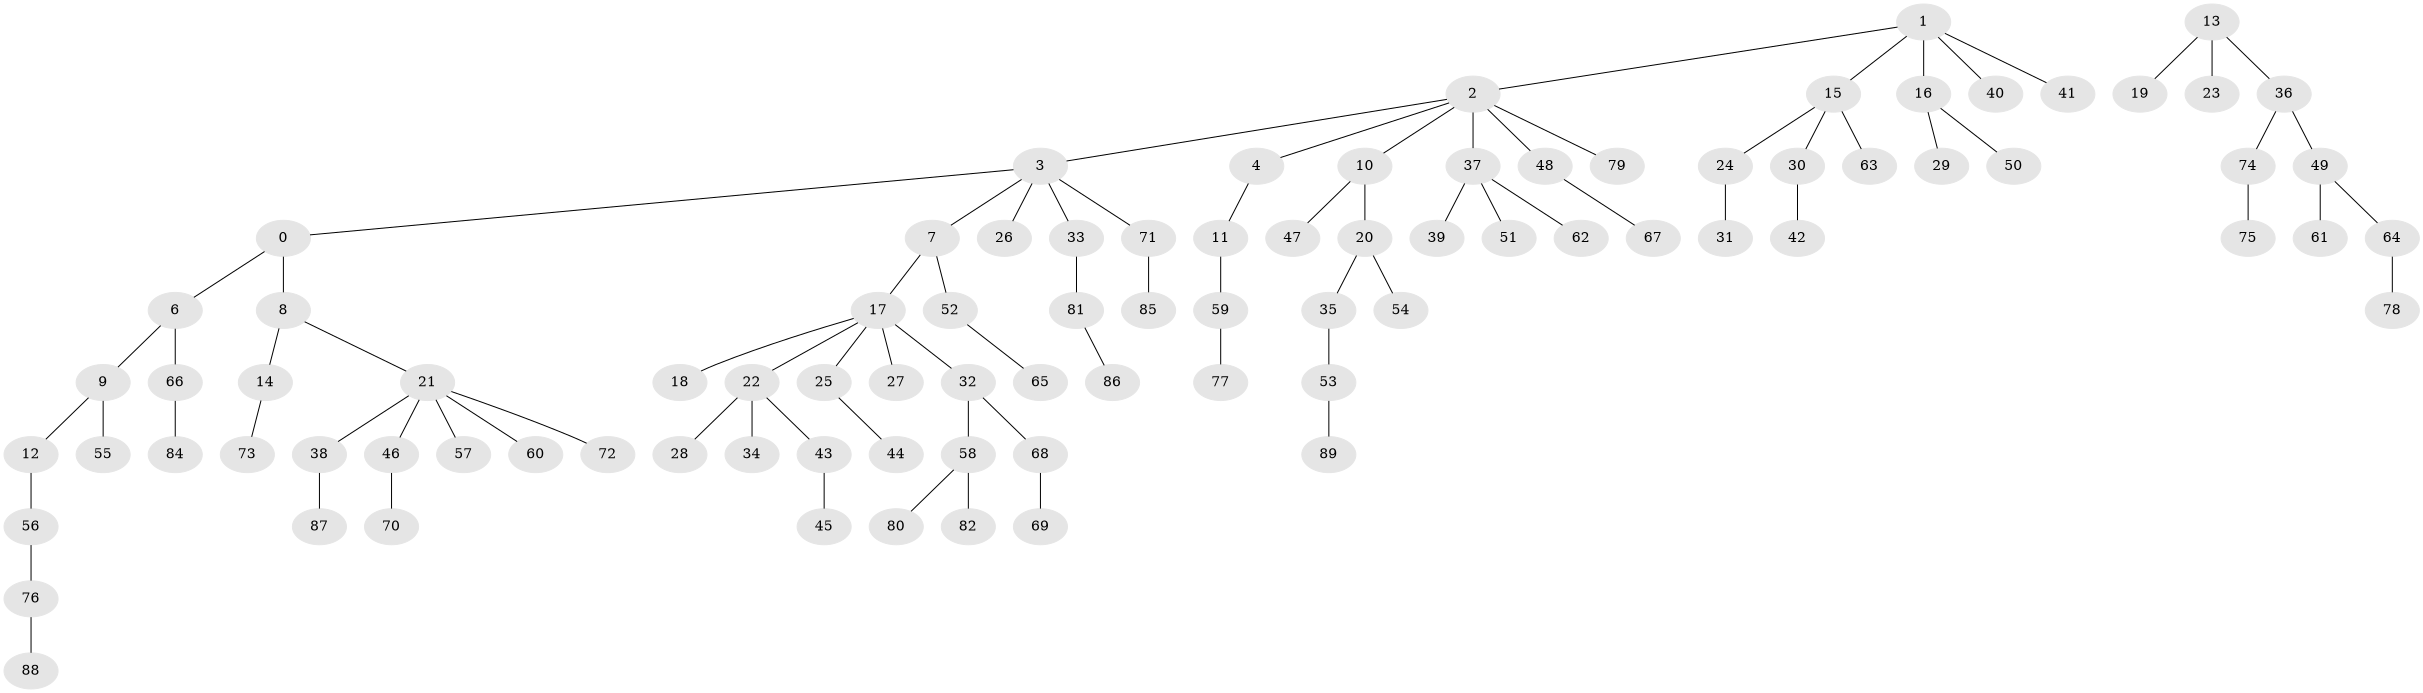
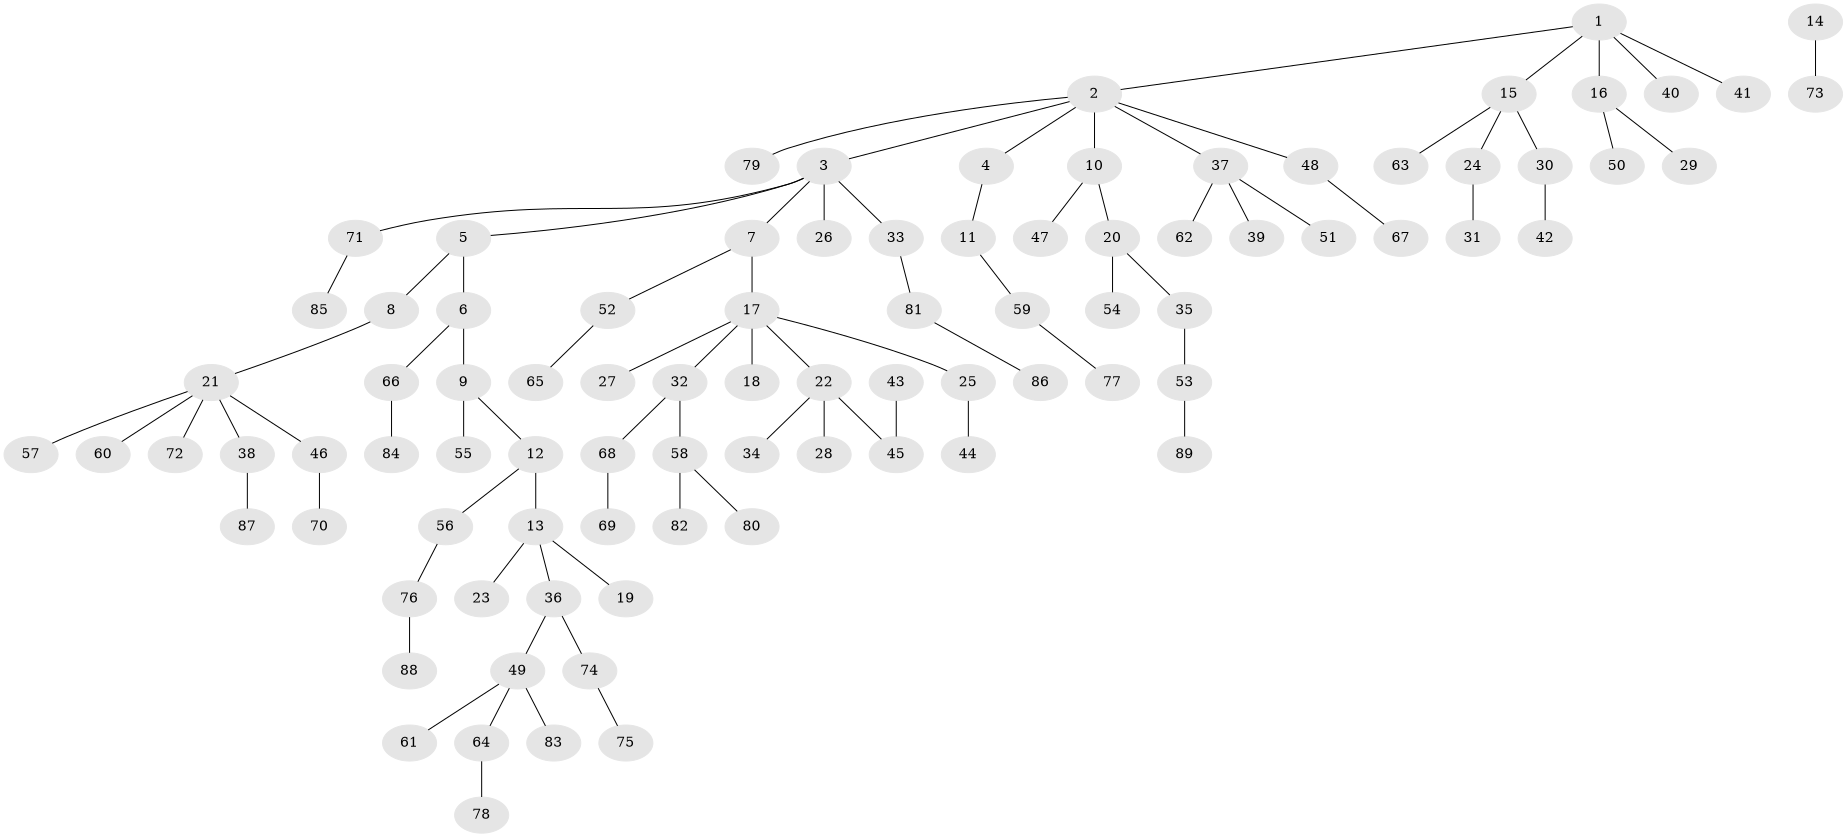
(283, 238) -> (464, 238)
(274, 347) -> none
(788, 418) -> (860, 418)
none -> (536, 491)
none -> (554, 743)
